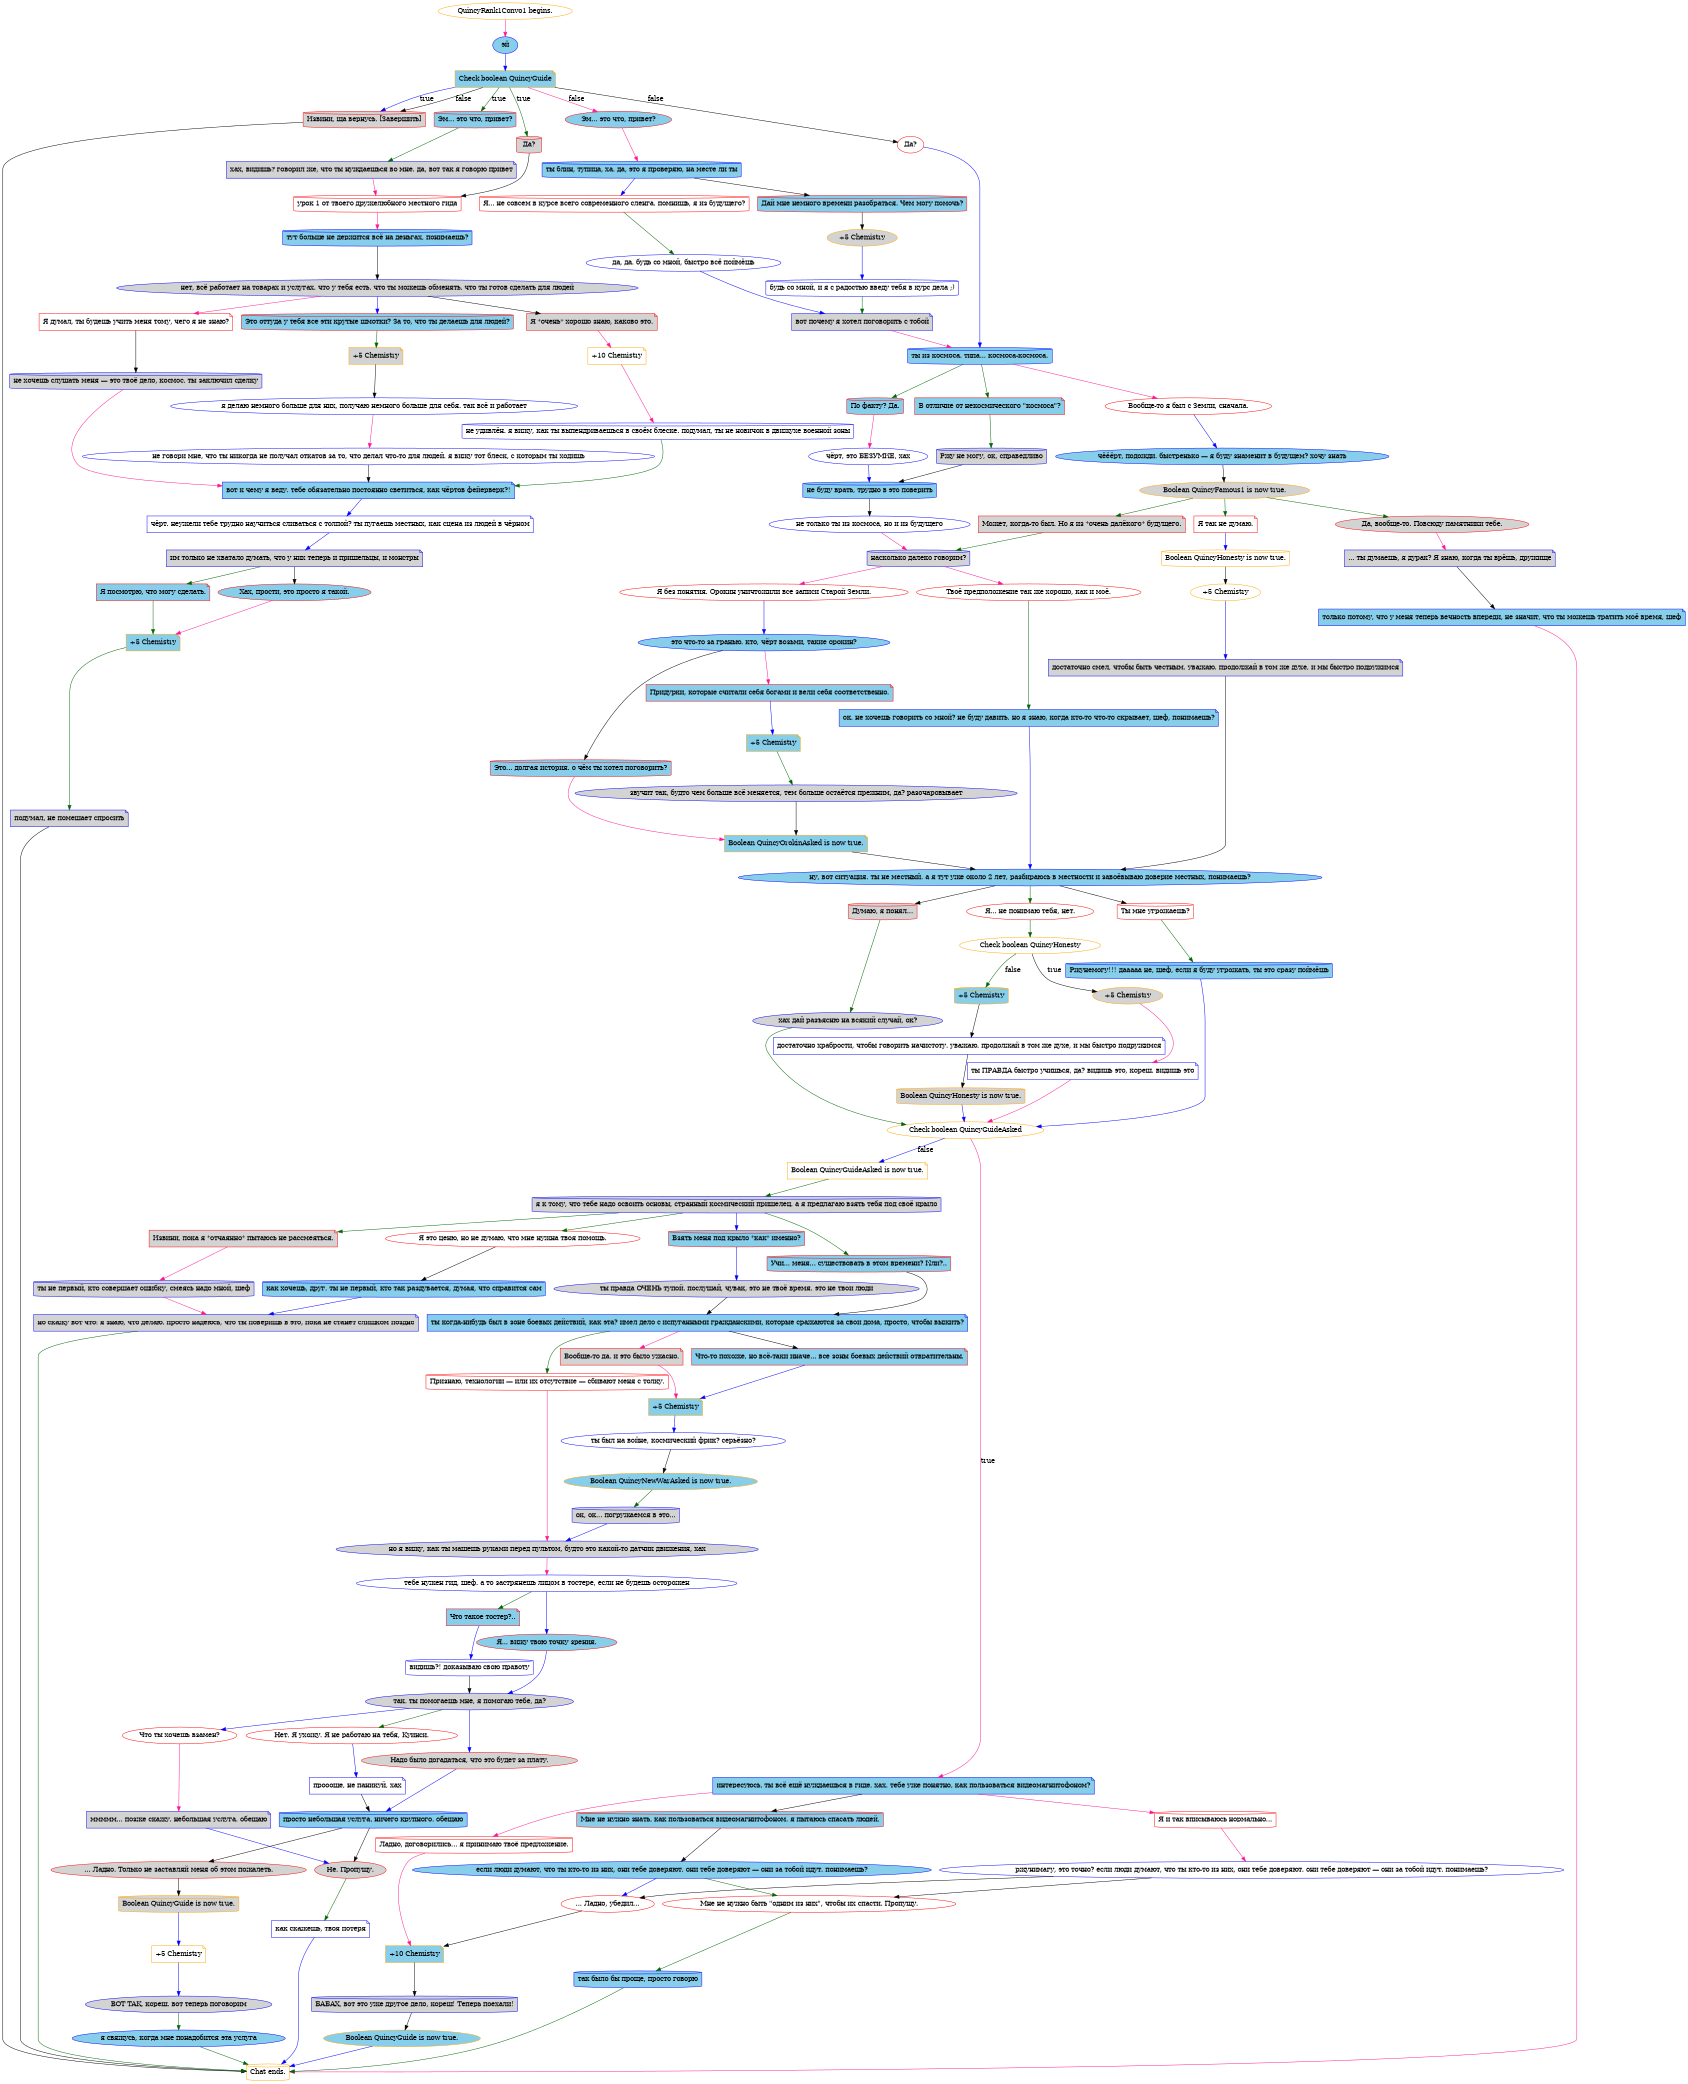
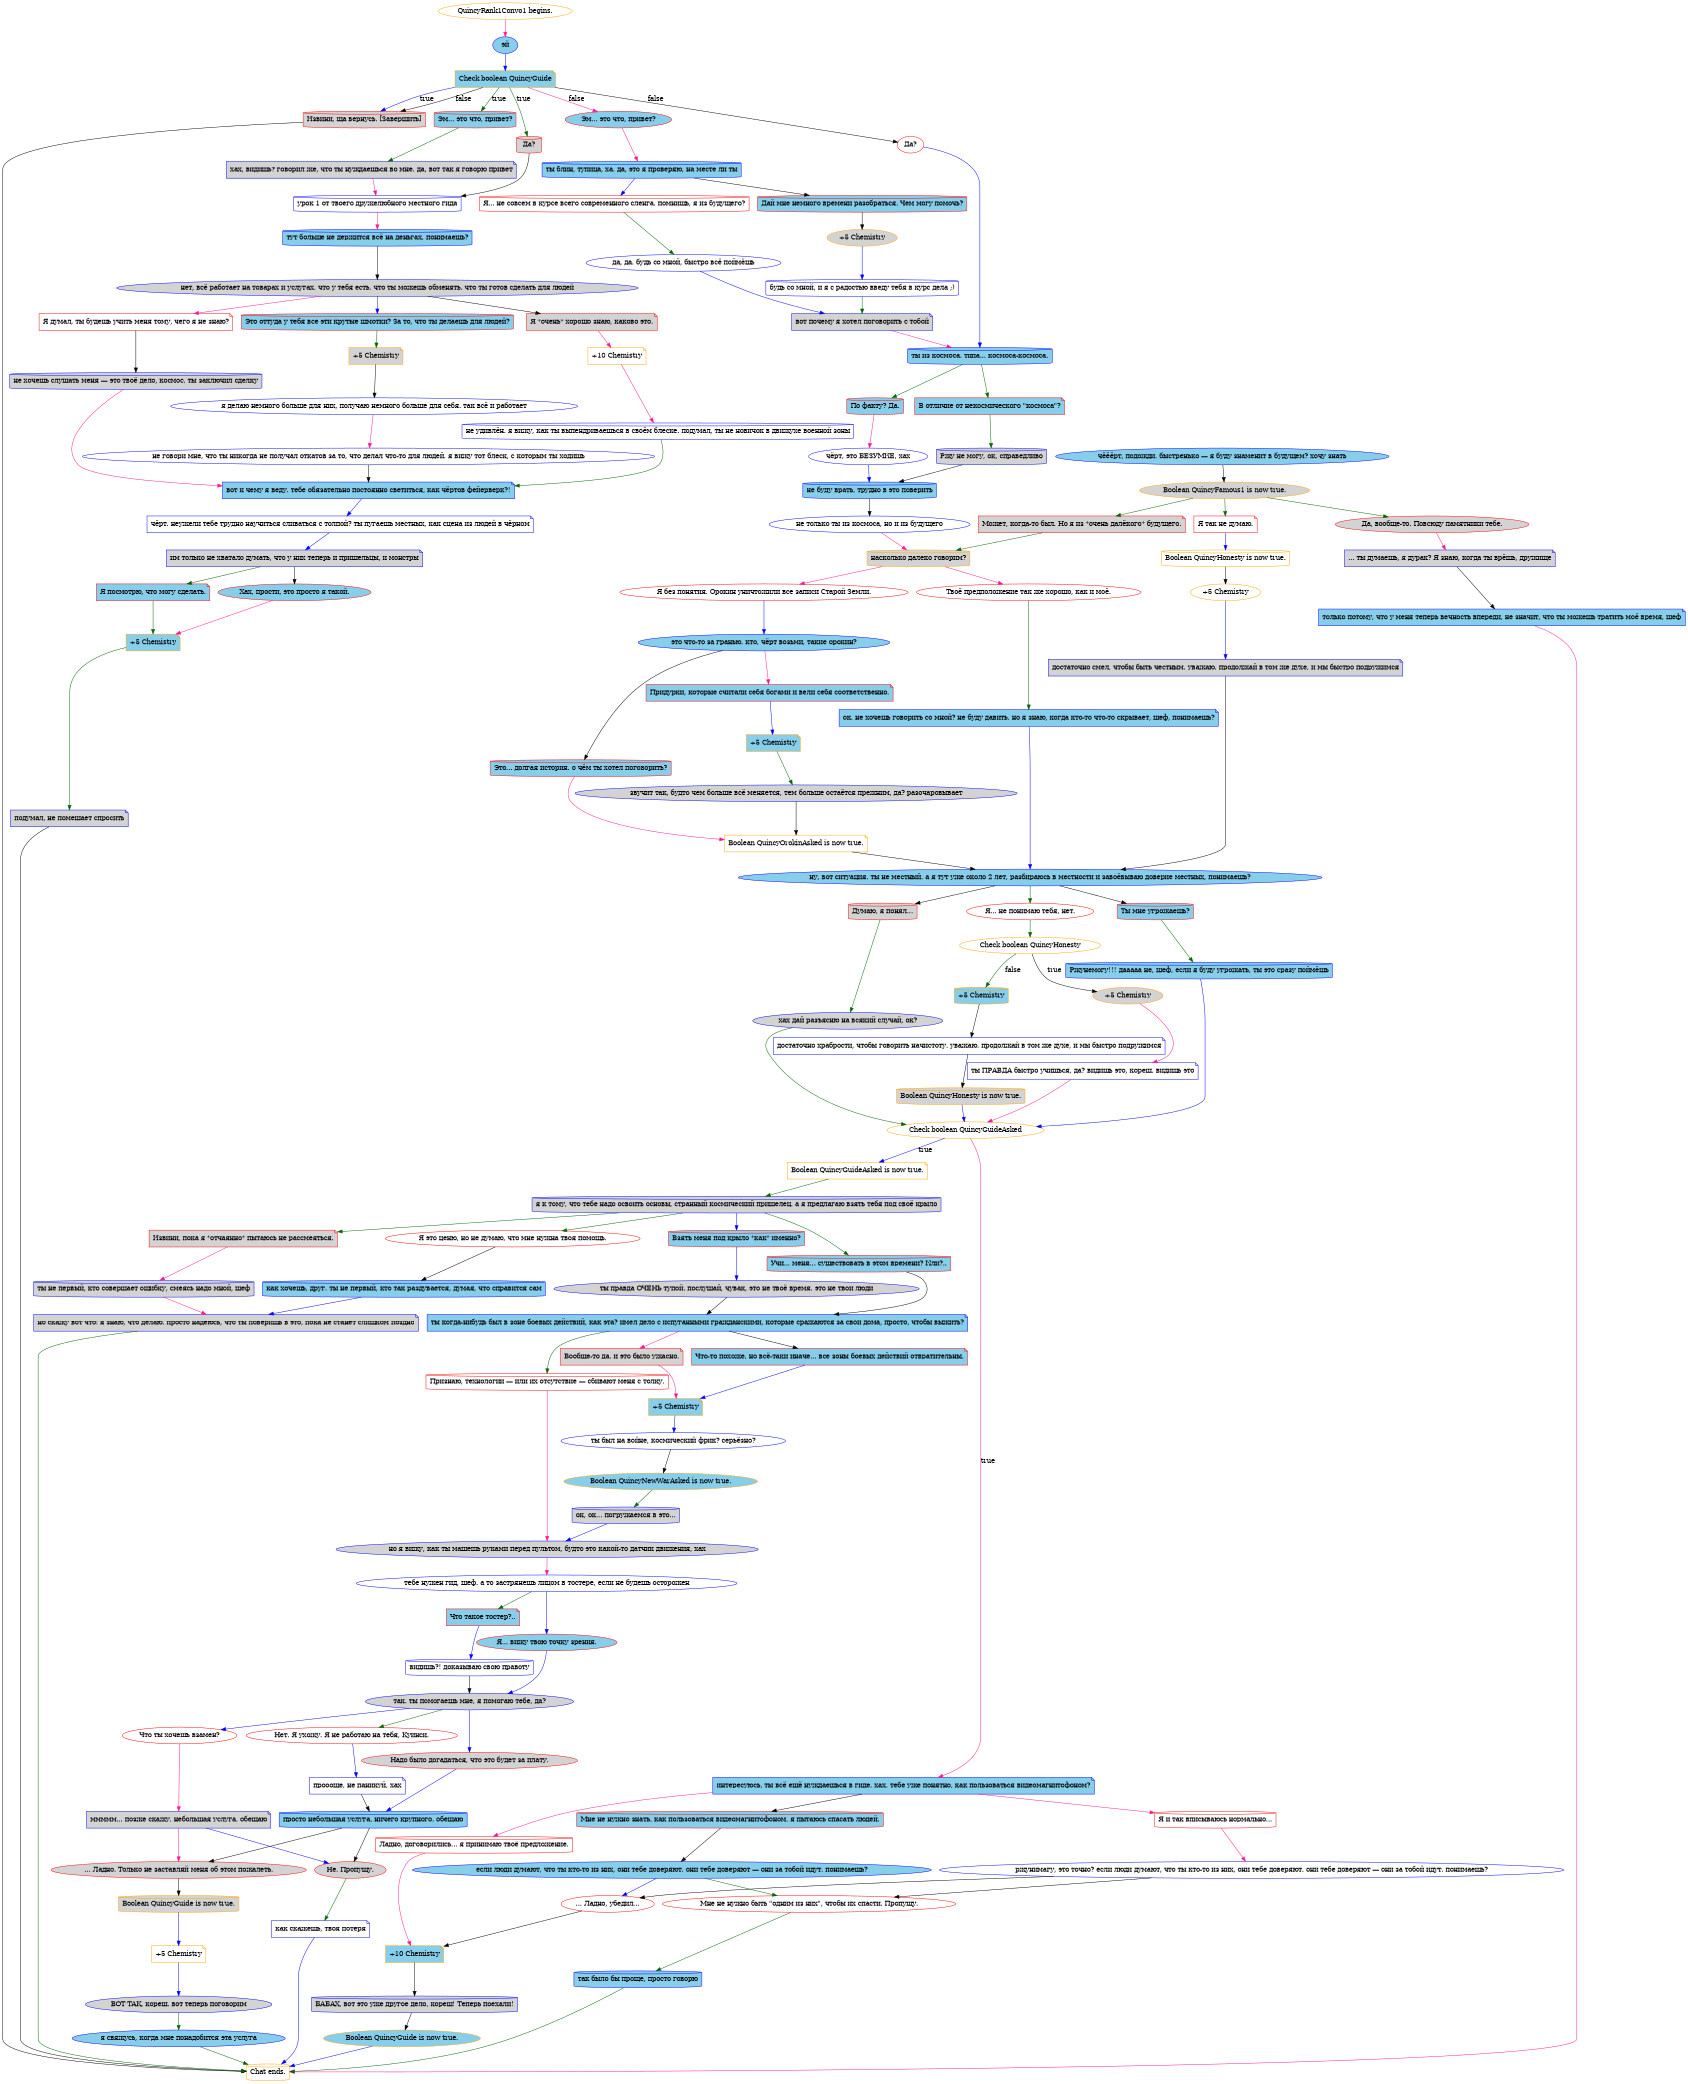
(377, 204) -> (377, 204)
(1188, 406) -> none
(918, 558) -> (918, 558)
(796, 844) -> (796, 844)
(1155, 911) -> (1155, 911)
(925, 1150) -> (925, 1150)
none -> (179, 1842)
